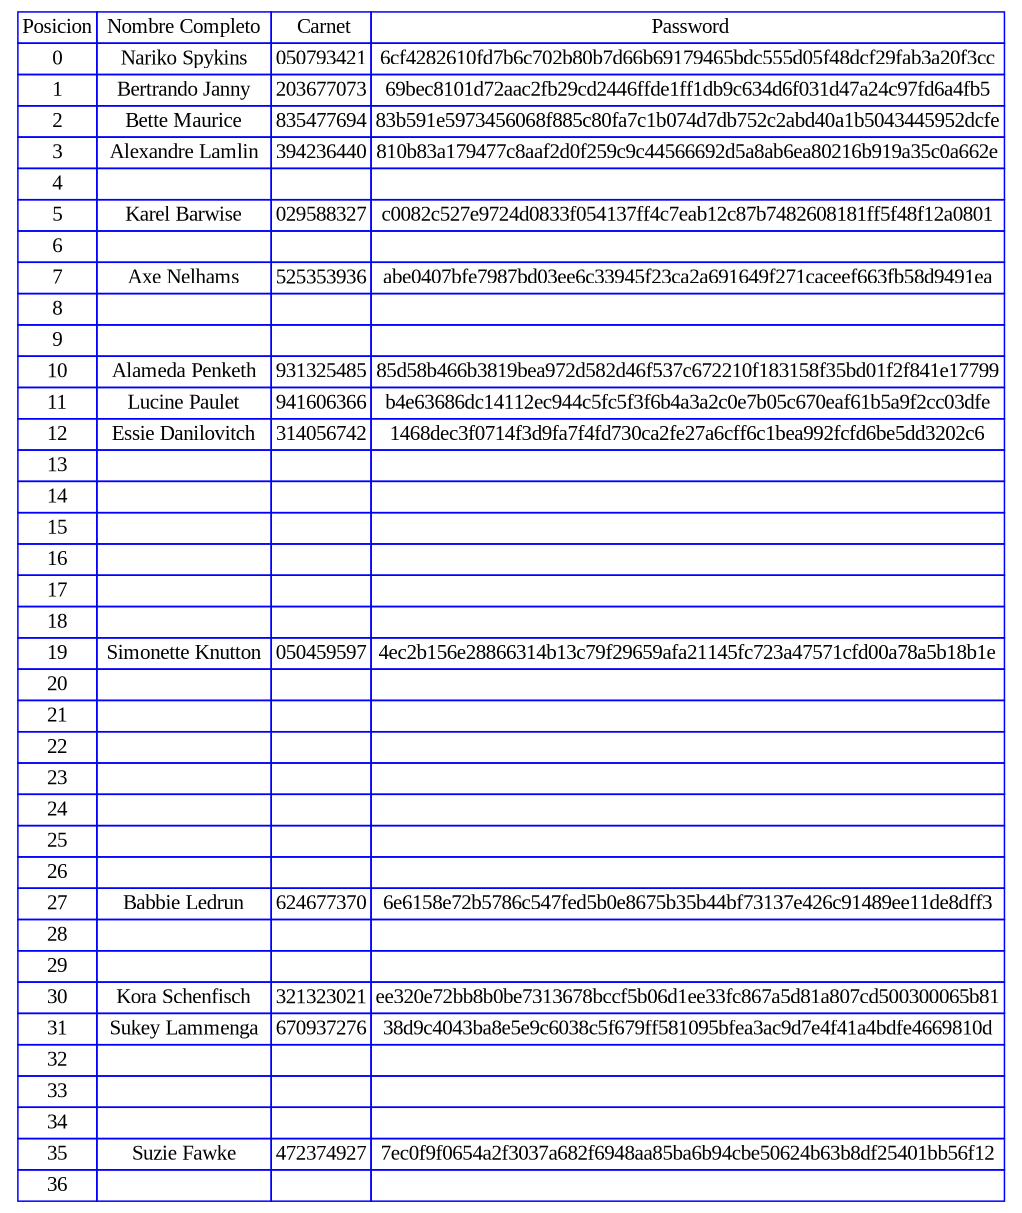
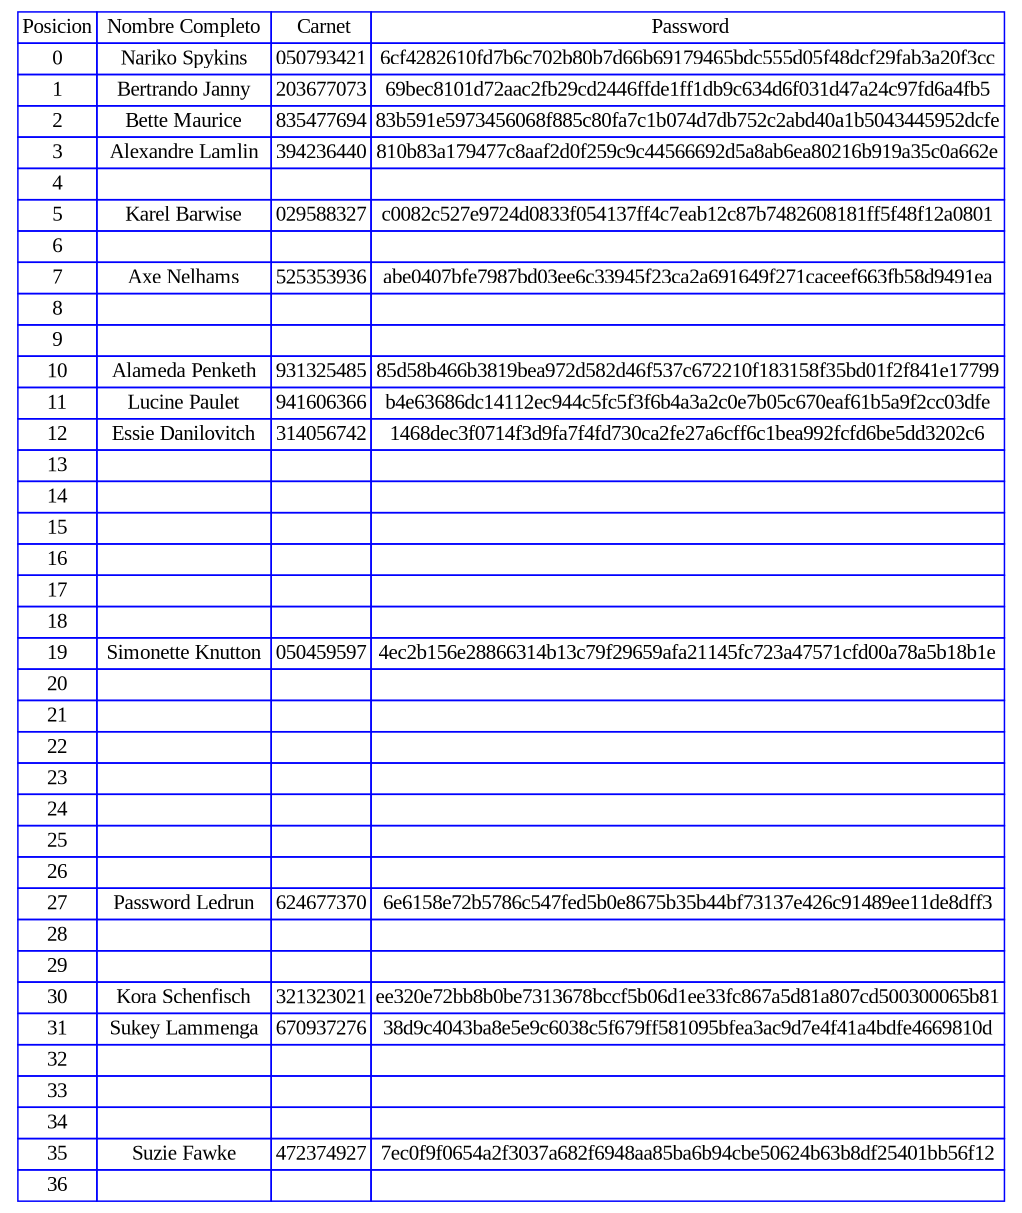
(184, 903) -> (184, 903)
